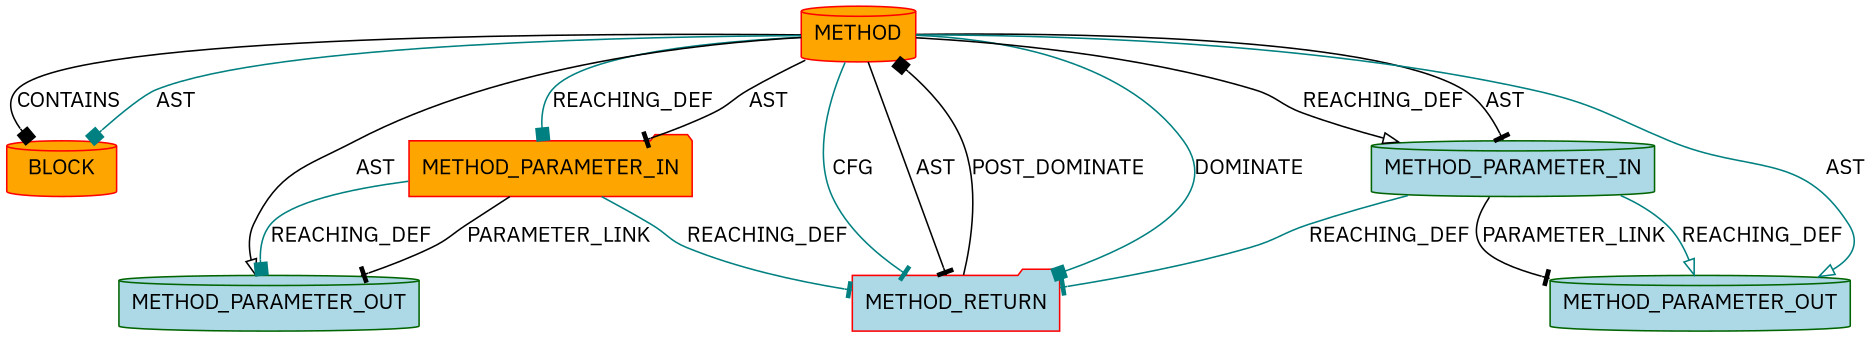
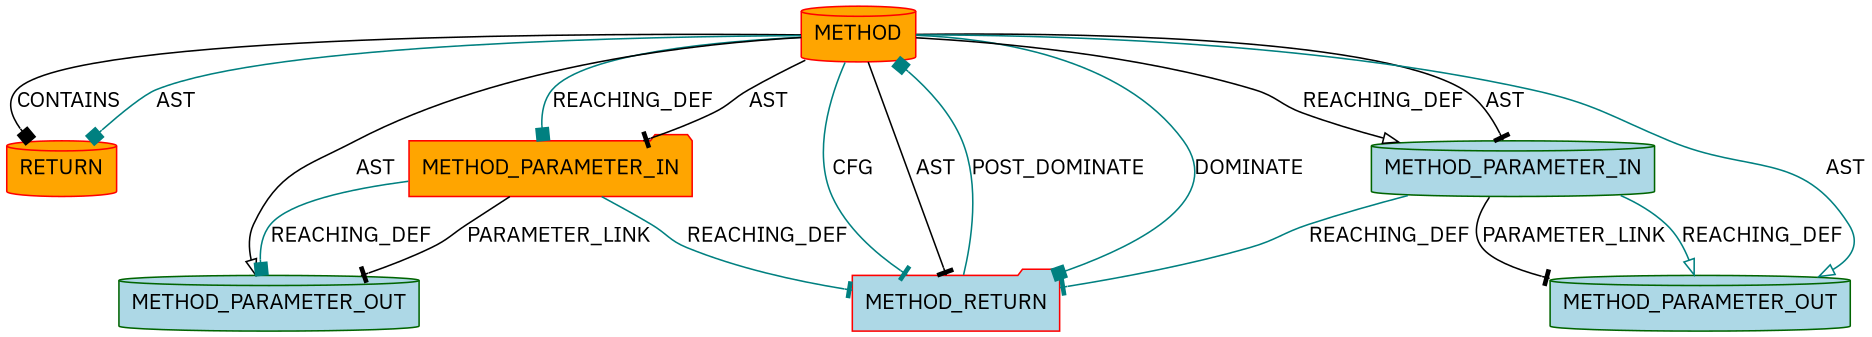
(969, 164) -> (969, 164)
(62, 169) -> (62, 169)
